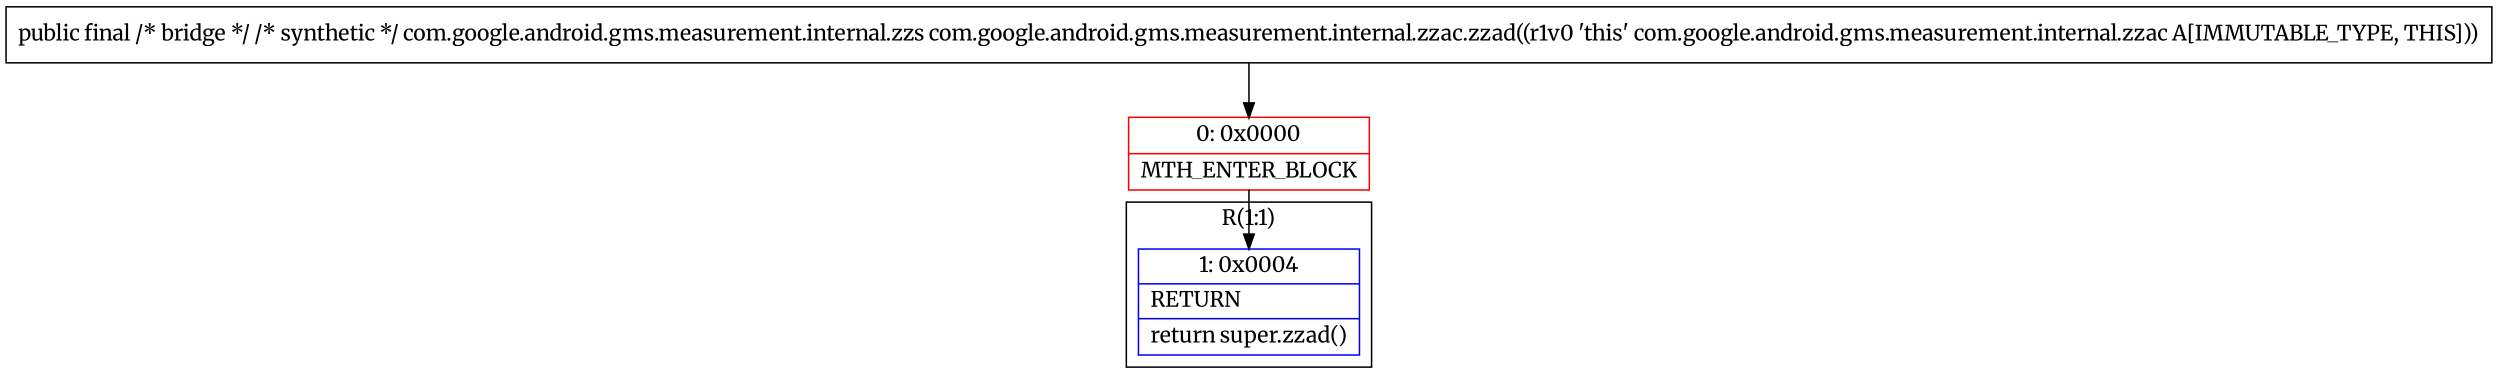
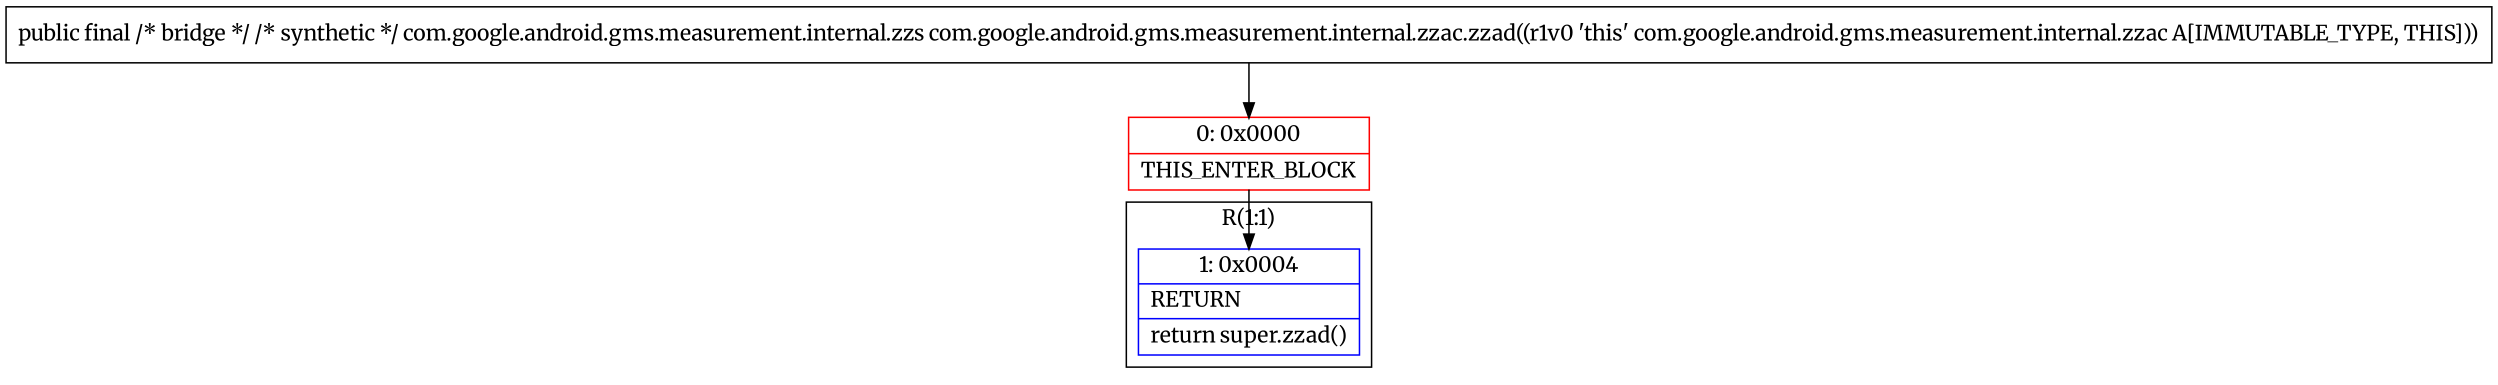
(1249, 171) -> (1248, 171)
